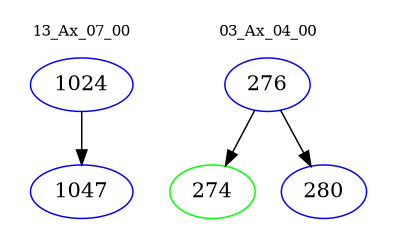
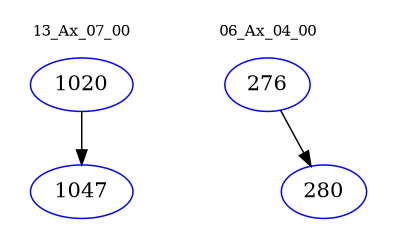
(268, 32) -> (268, 32)
(82, 85) -> (82, 85)
(213, 192) -> none
